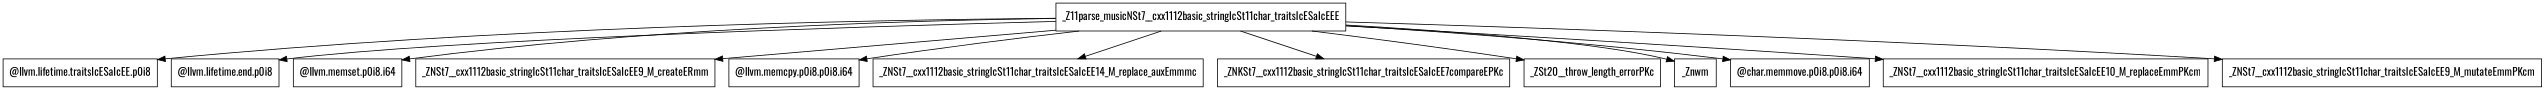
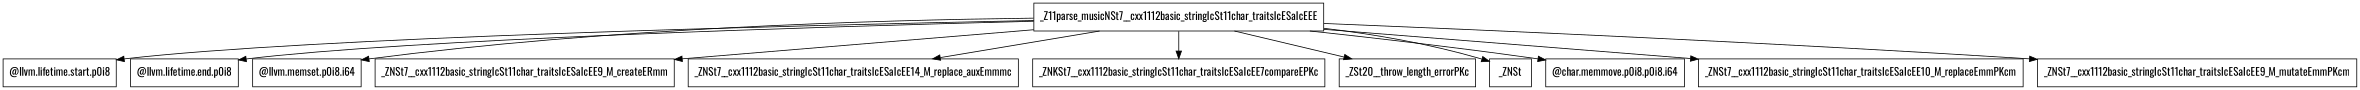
(80, 73) -> (60, 73)
(794, 73) -> none
(1695, 73) -> (1510, 73)
